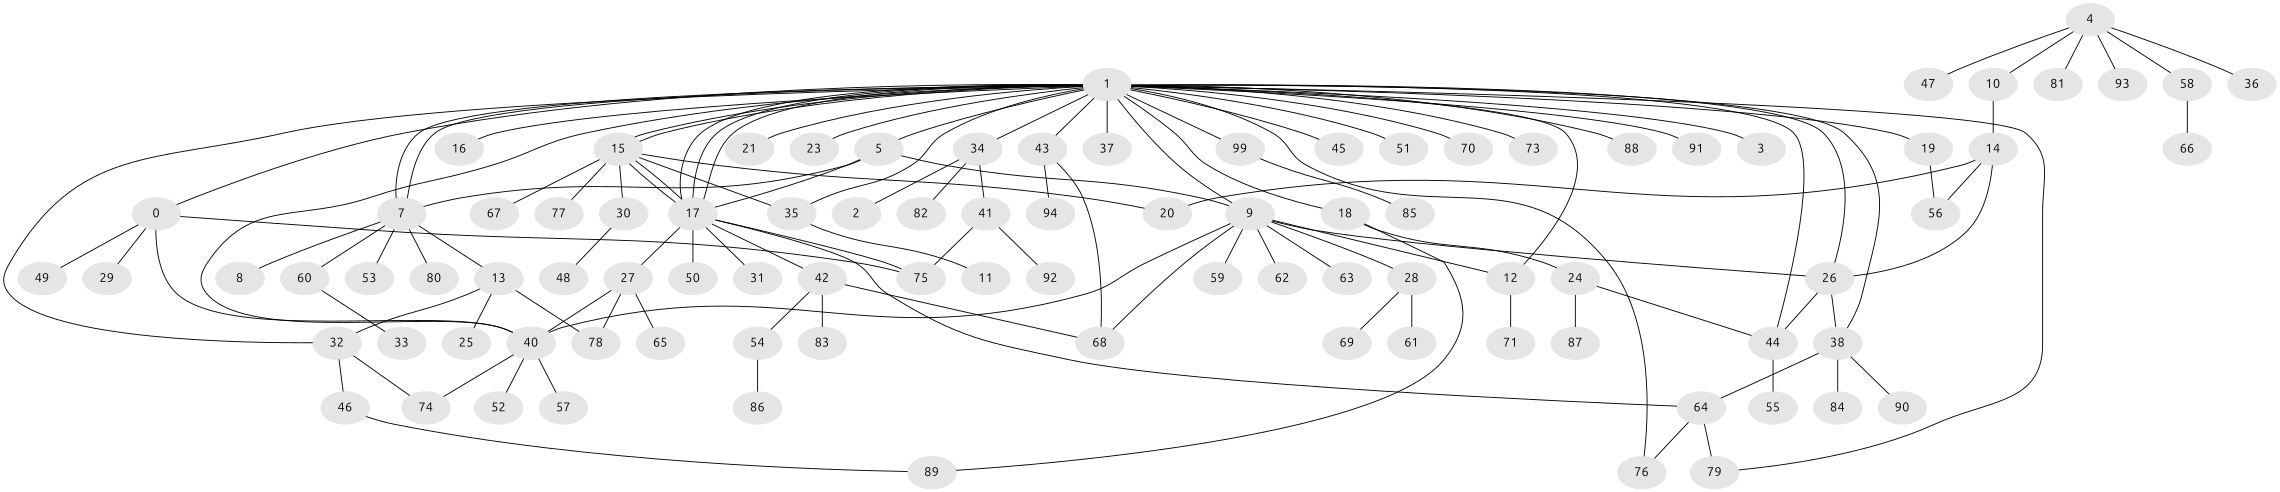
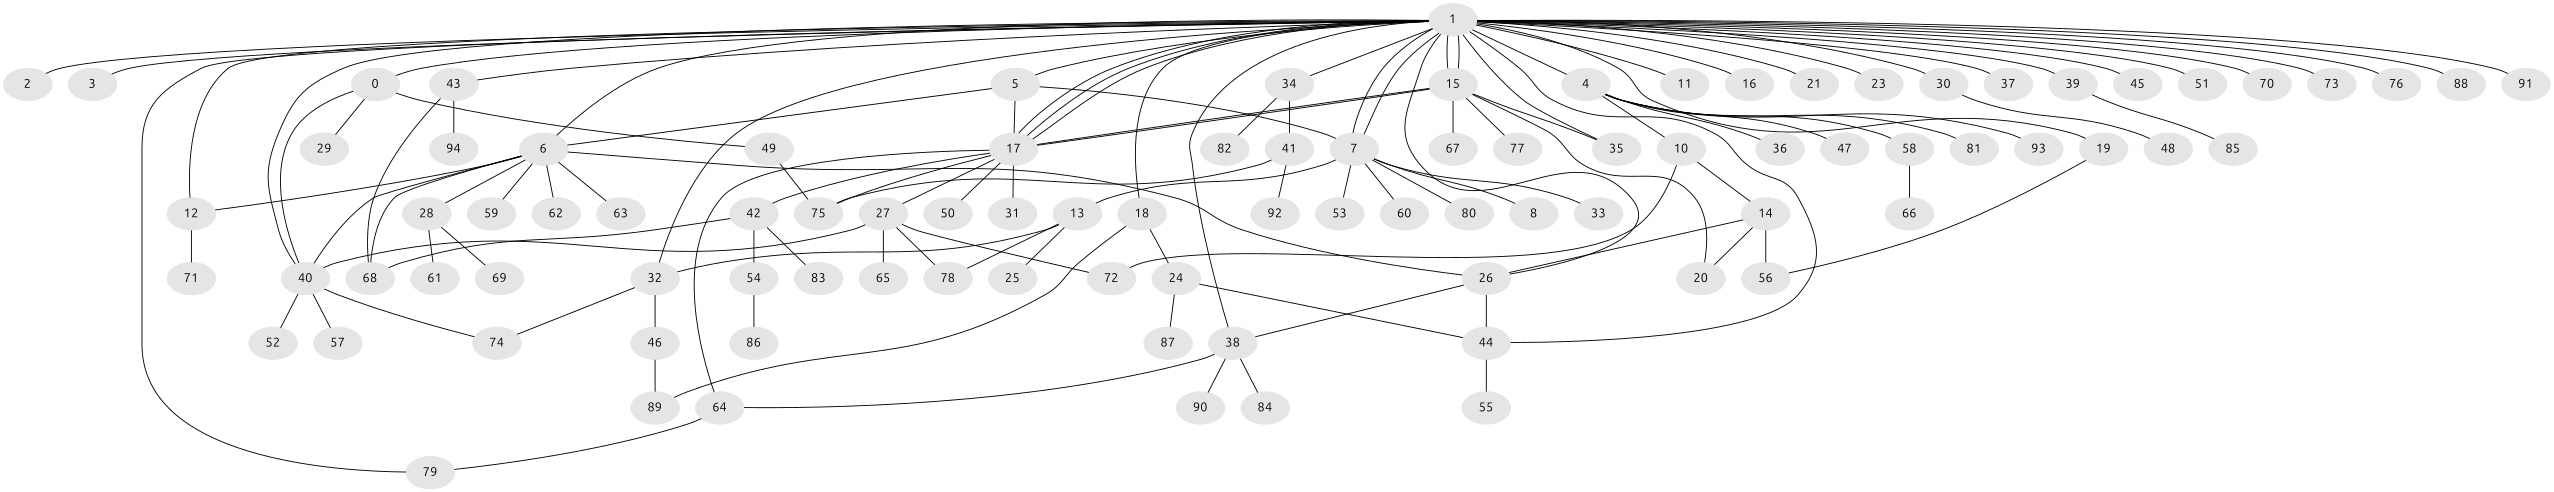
none -> (1520, 52)
(1240, 149) -> (2073, 84)
(928, 176) -> (736, 33)
(621, 181) -> (1703, 32)
(1250, 214) -> (544, 149)
(541, 238) -> (794, 182)
(889, 246) -> (1609, 57)
none -> (1112, 279)
(353, 311) -> (1477, 181)
(1672, 440) -> none
